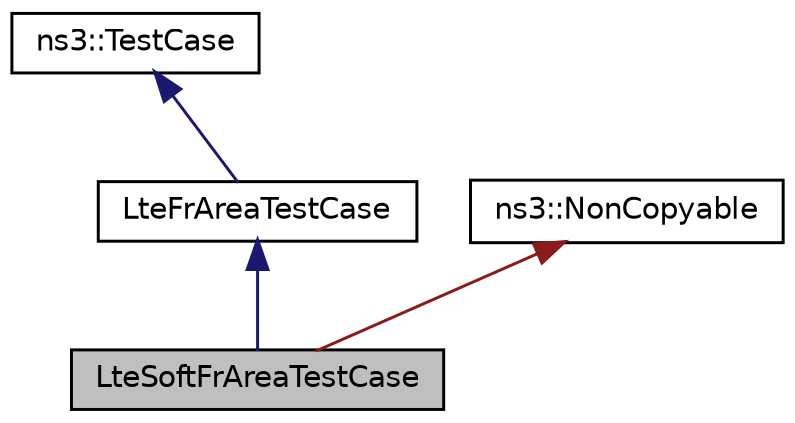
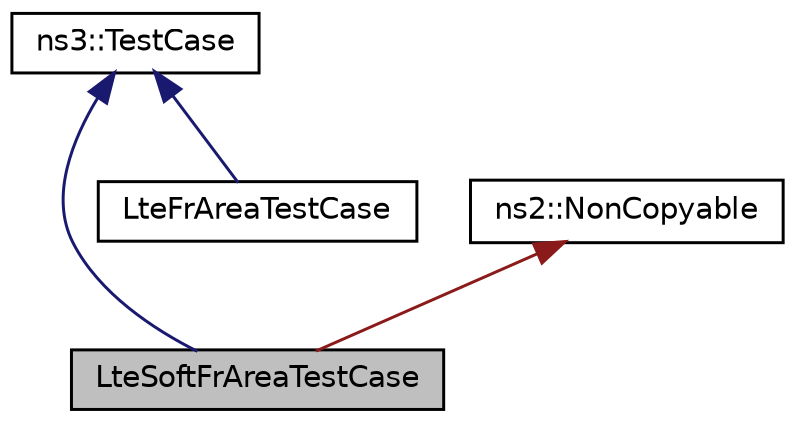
(627, 211) -> (627, 211)
(258, 311) -> (77, 249)
